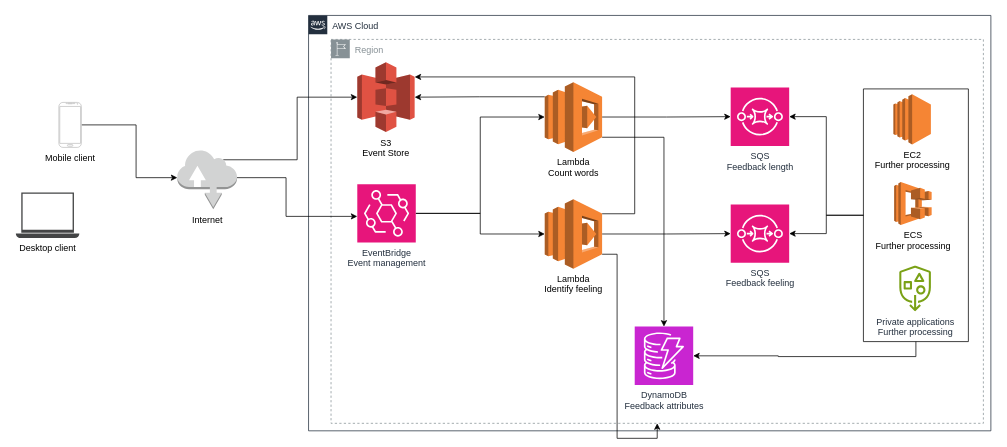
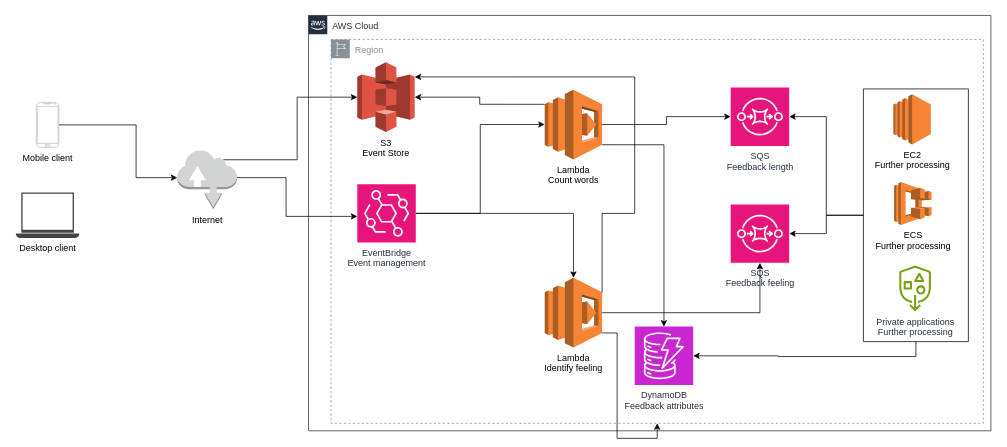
(574, 117) -> (574, 125)
(70, 125) -> (48, 125)
(574, 234) -> (574, 313)
